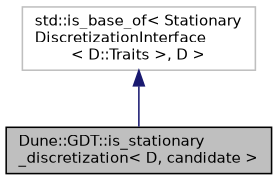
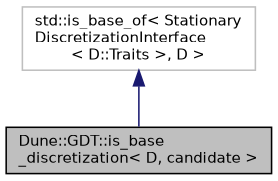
(139, 150) -> (139, 150)
